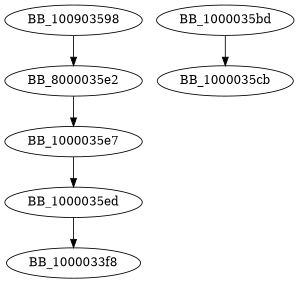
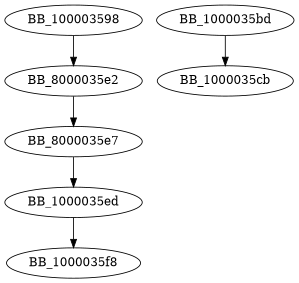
(74, 20) -> (74, 20)
(74, 142) -> (74, 142)
(74, 263) -> (74, 263)
